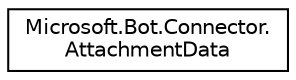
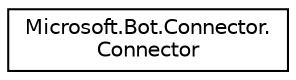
(148, 40) -> (148, 40)
